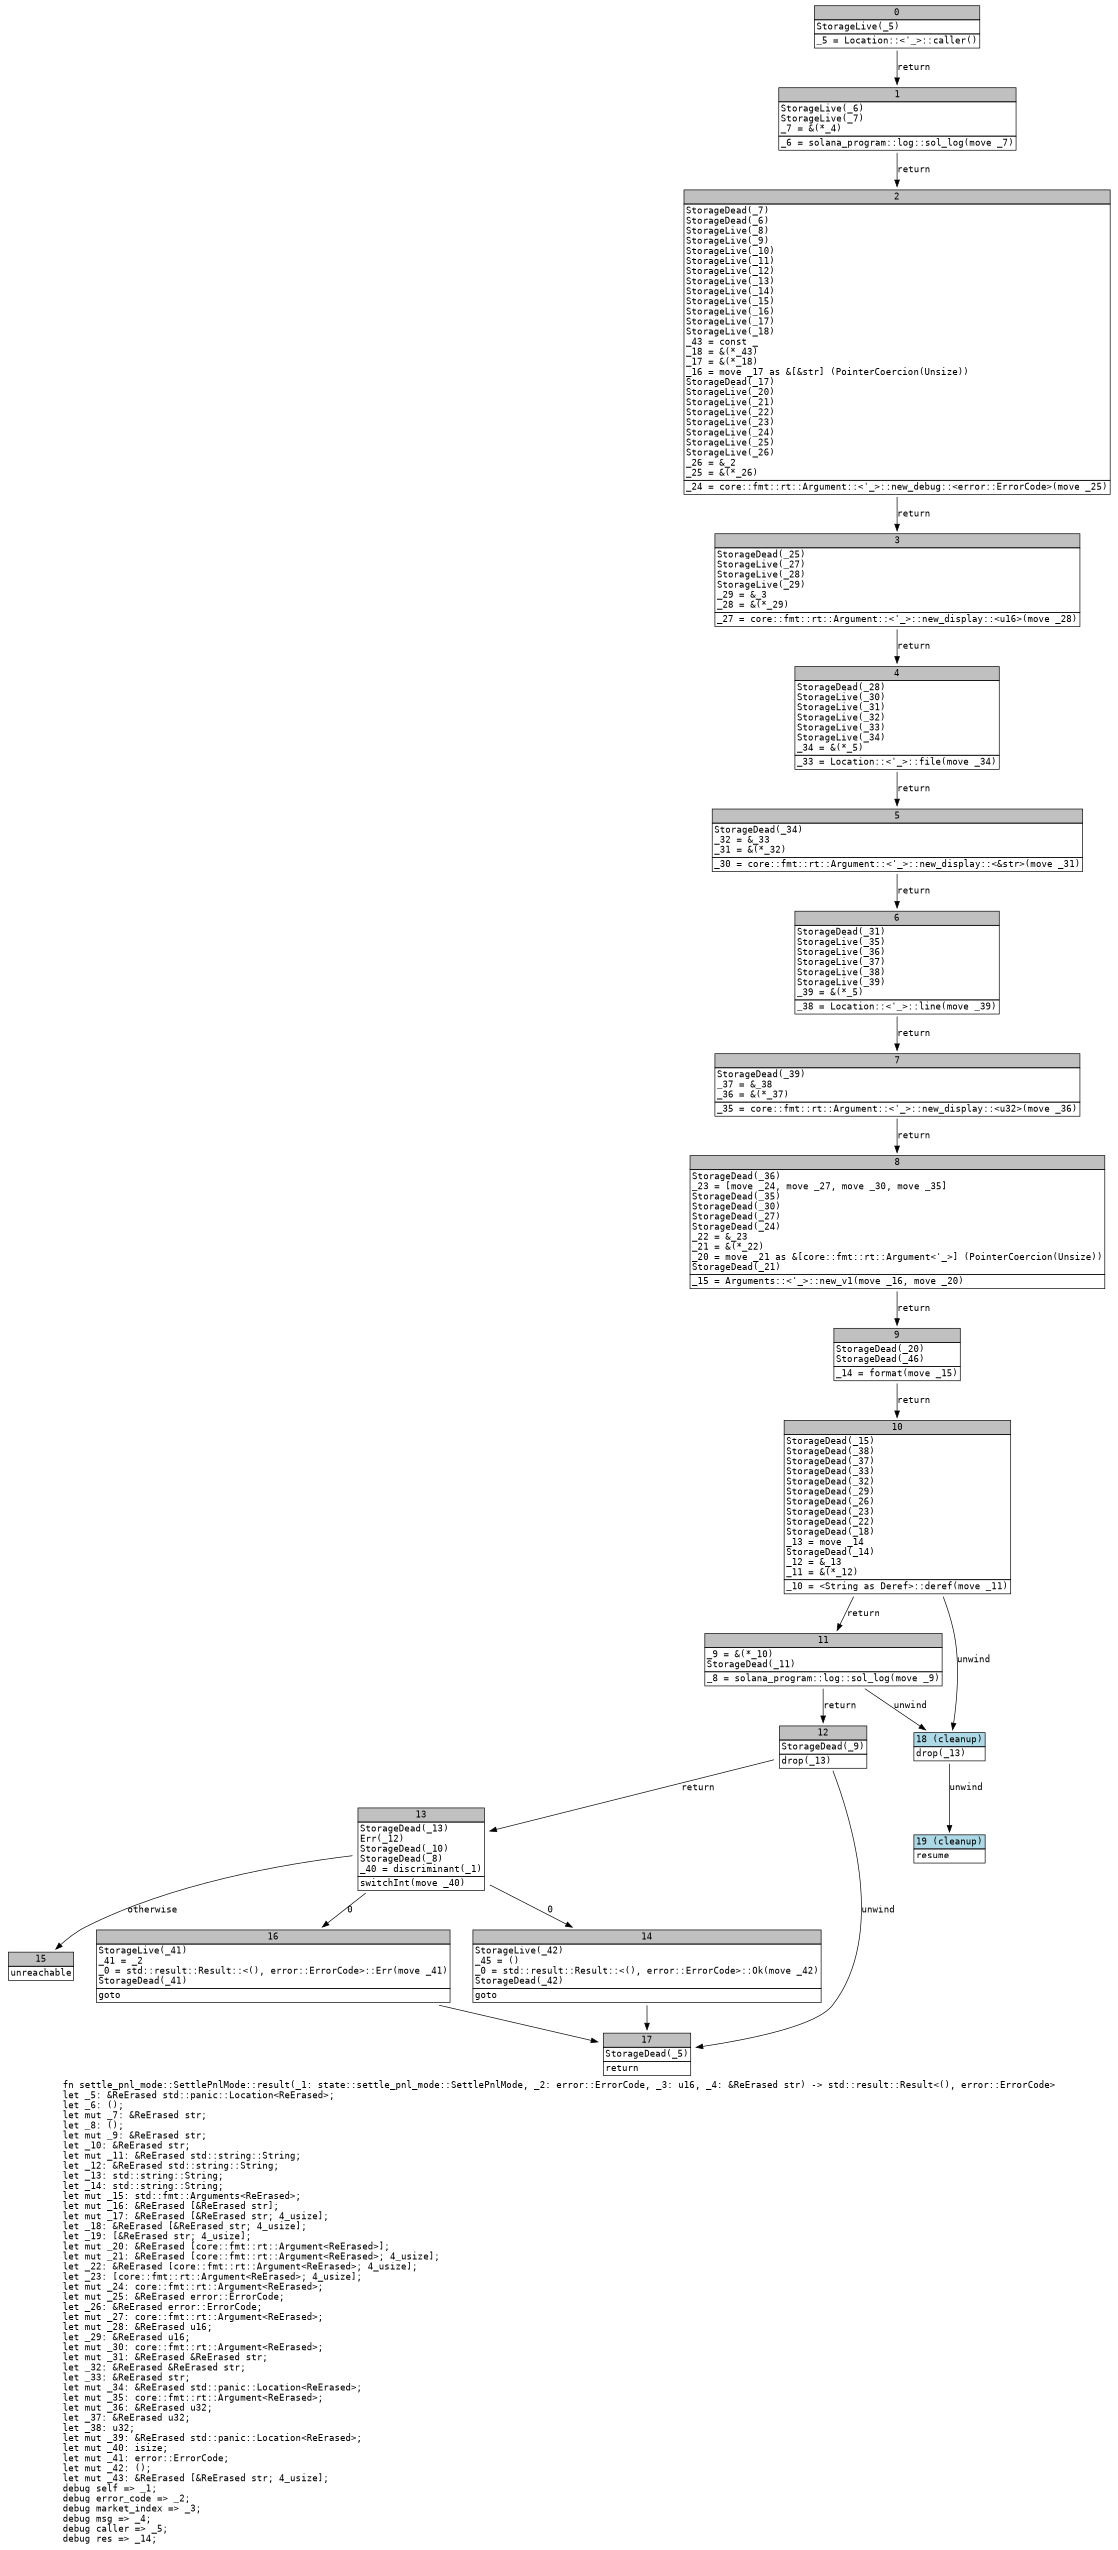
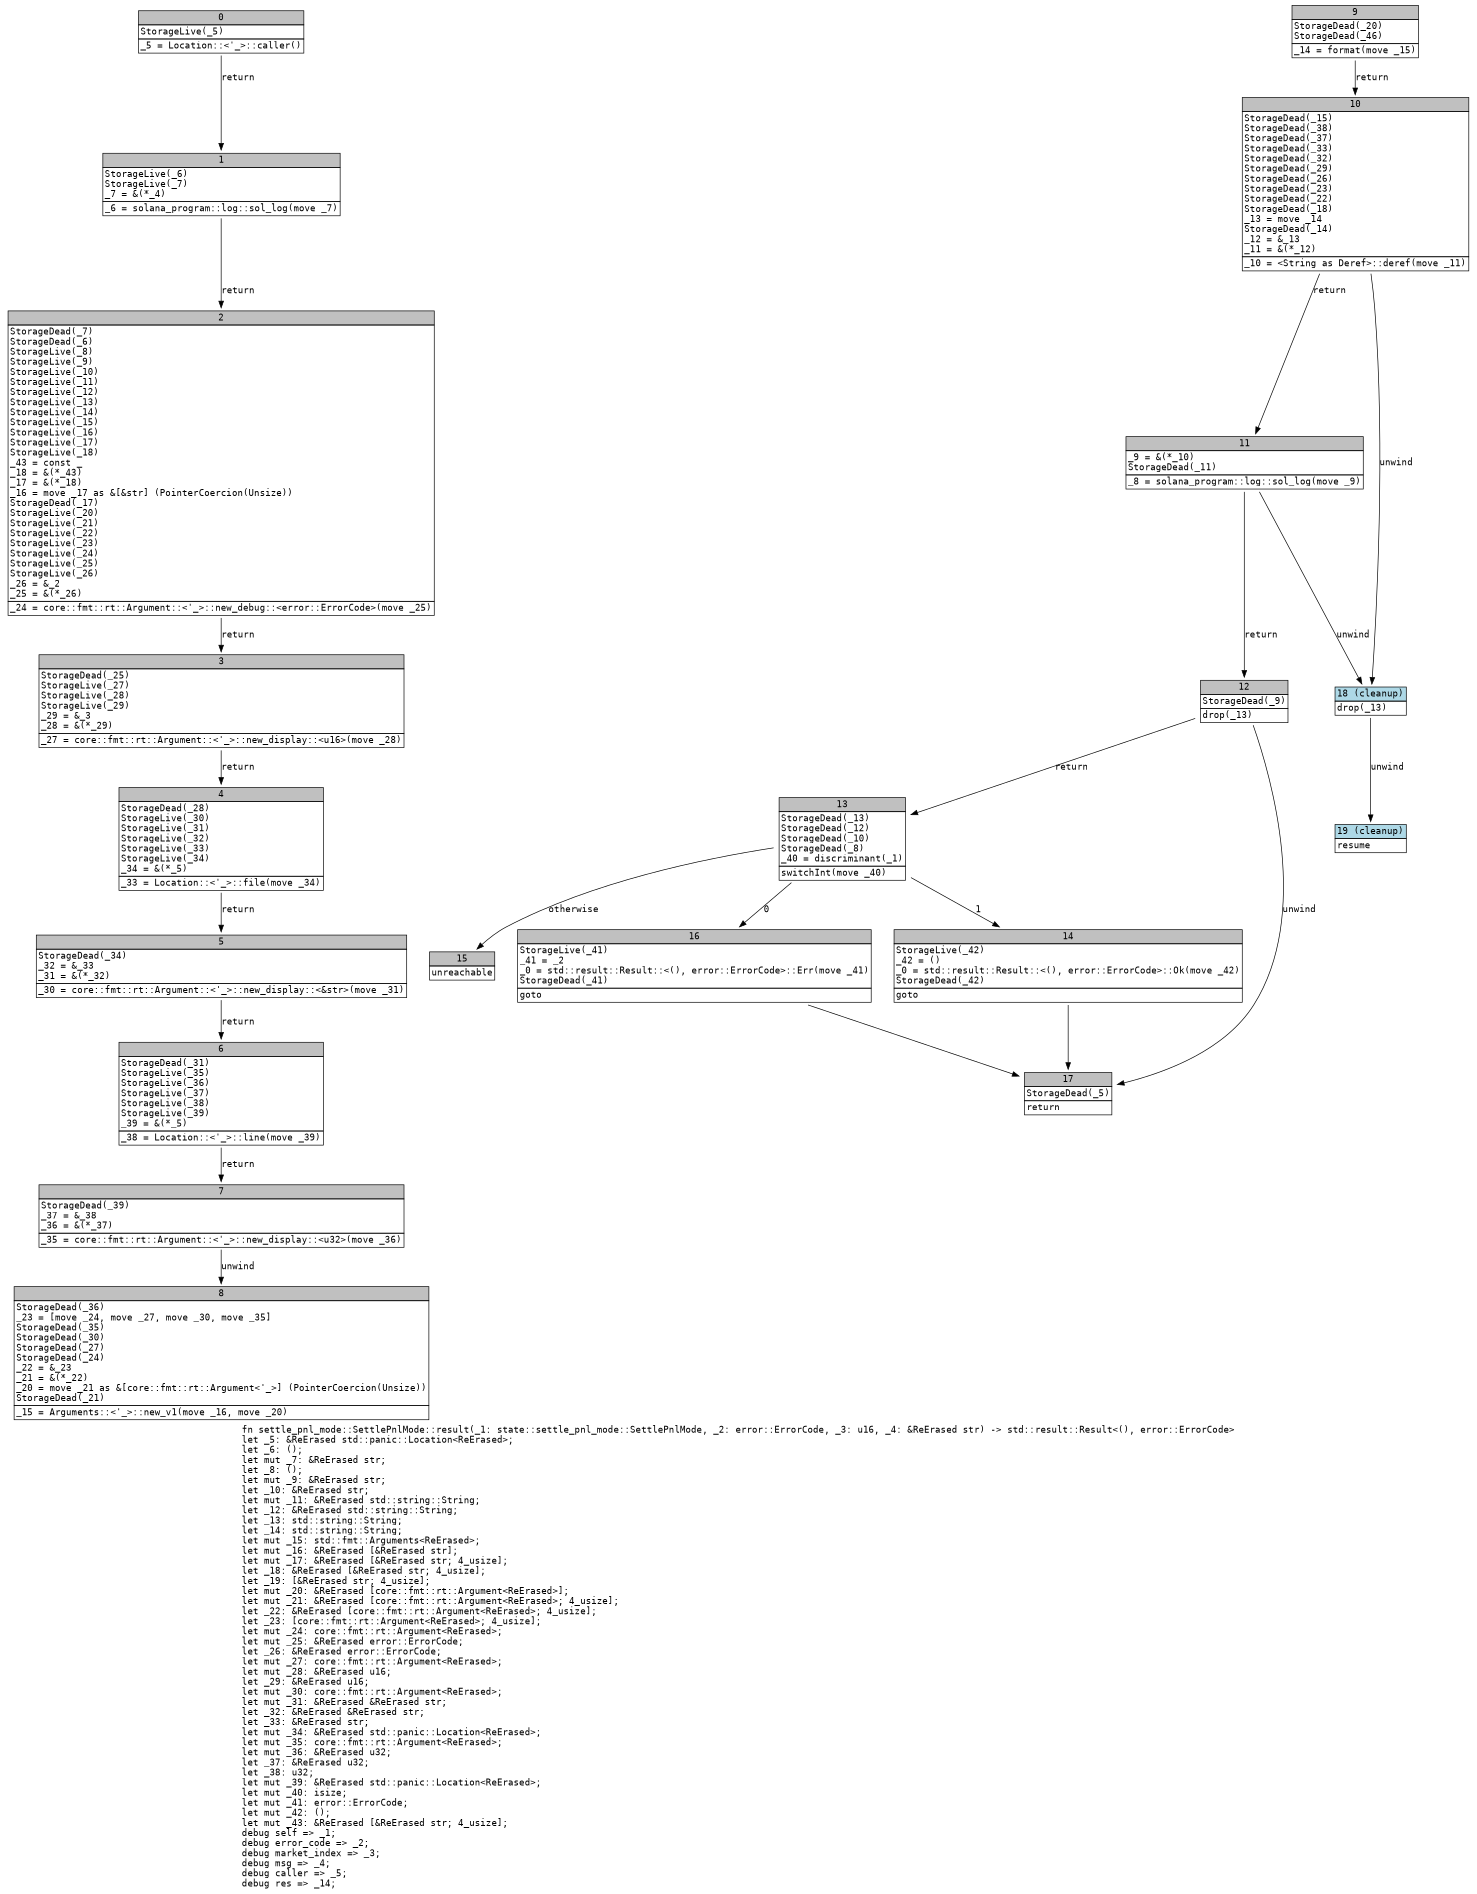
(914, 1136) -> (238, 1267)
(897, 1305) -> none
(382, 1839) -> (826, 829)
(551, 1910) -> (978, 910)
(497, 1961) -> (919, 961)
